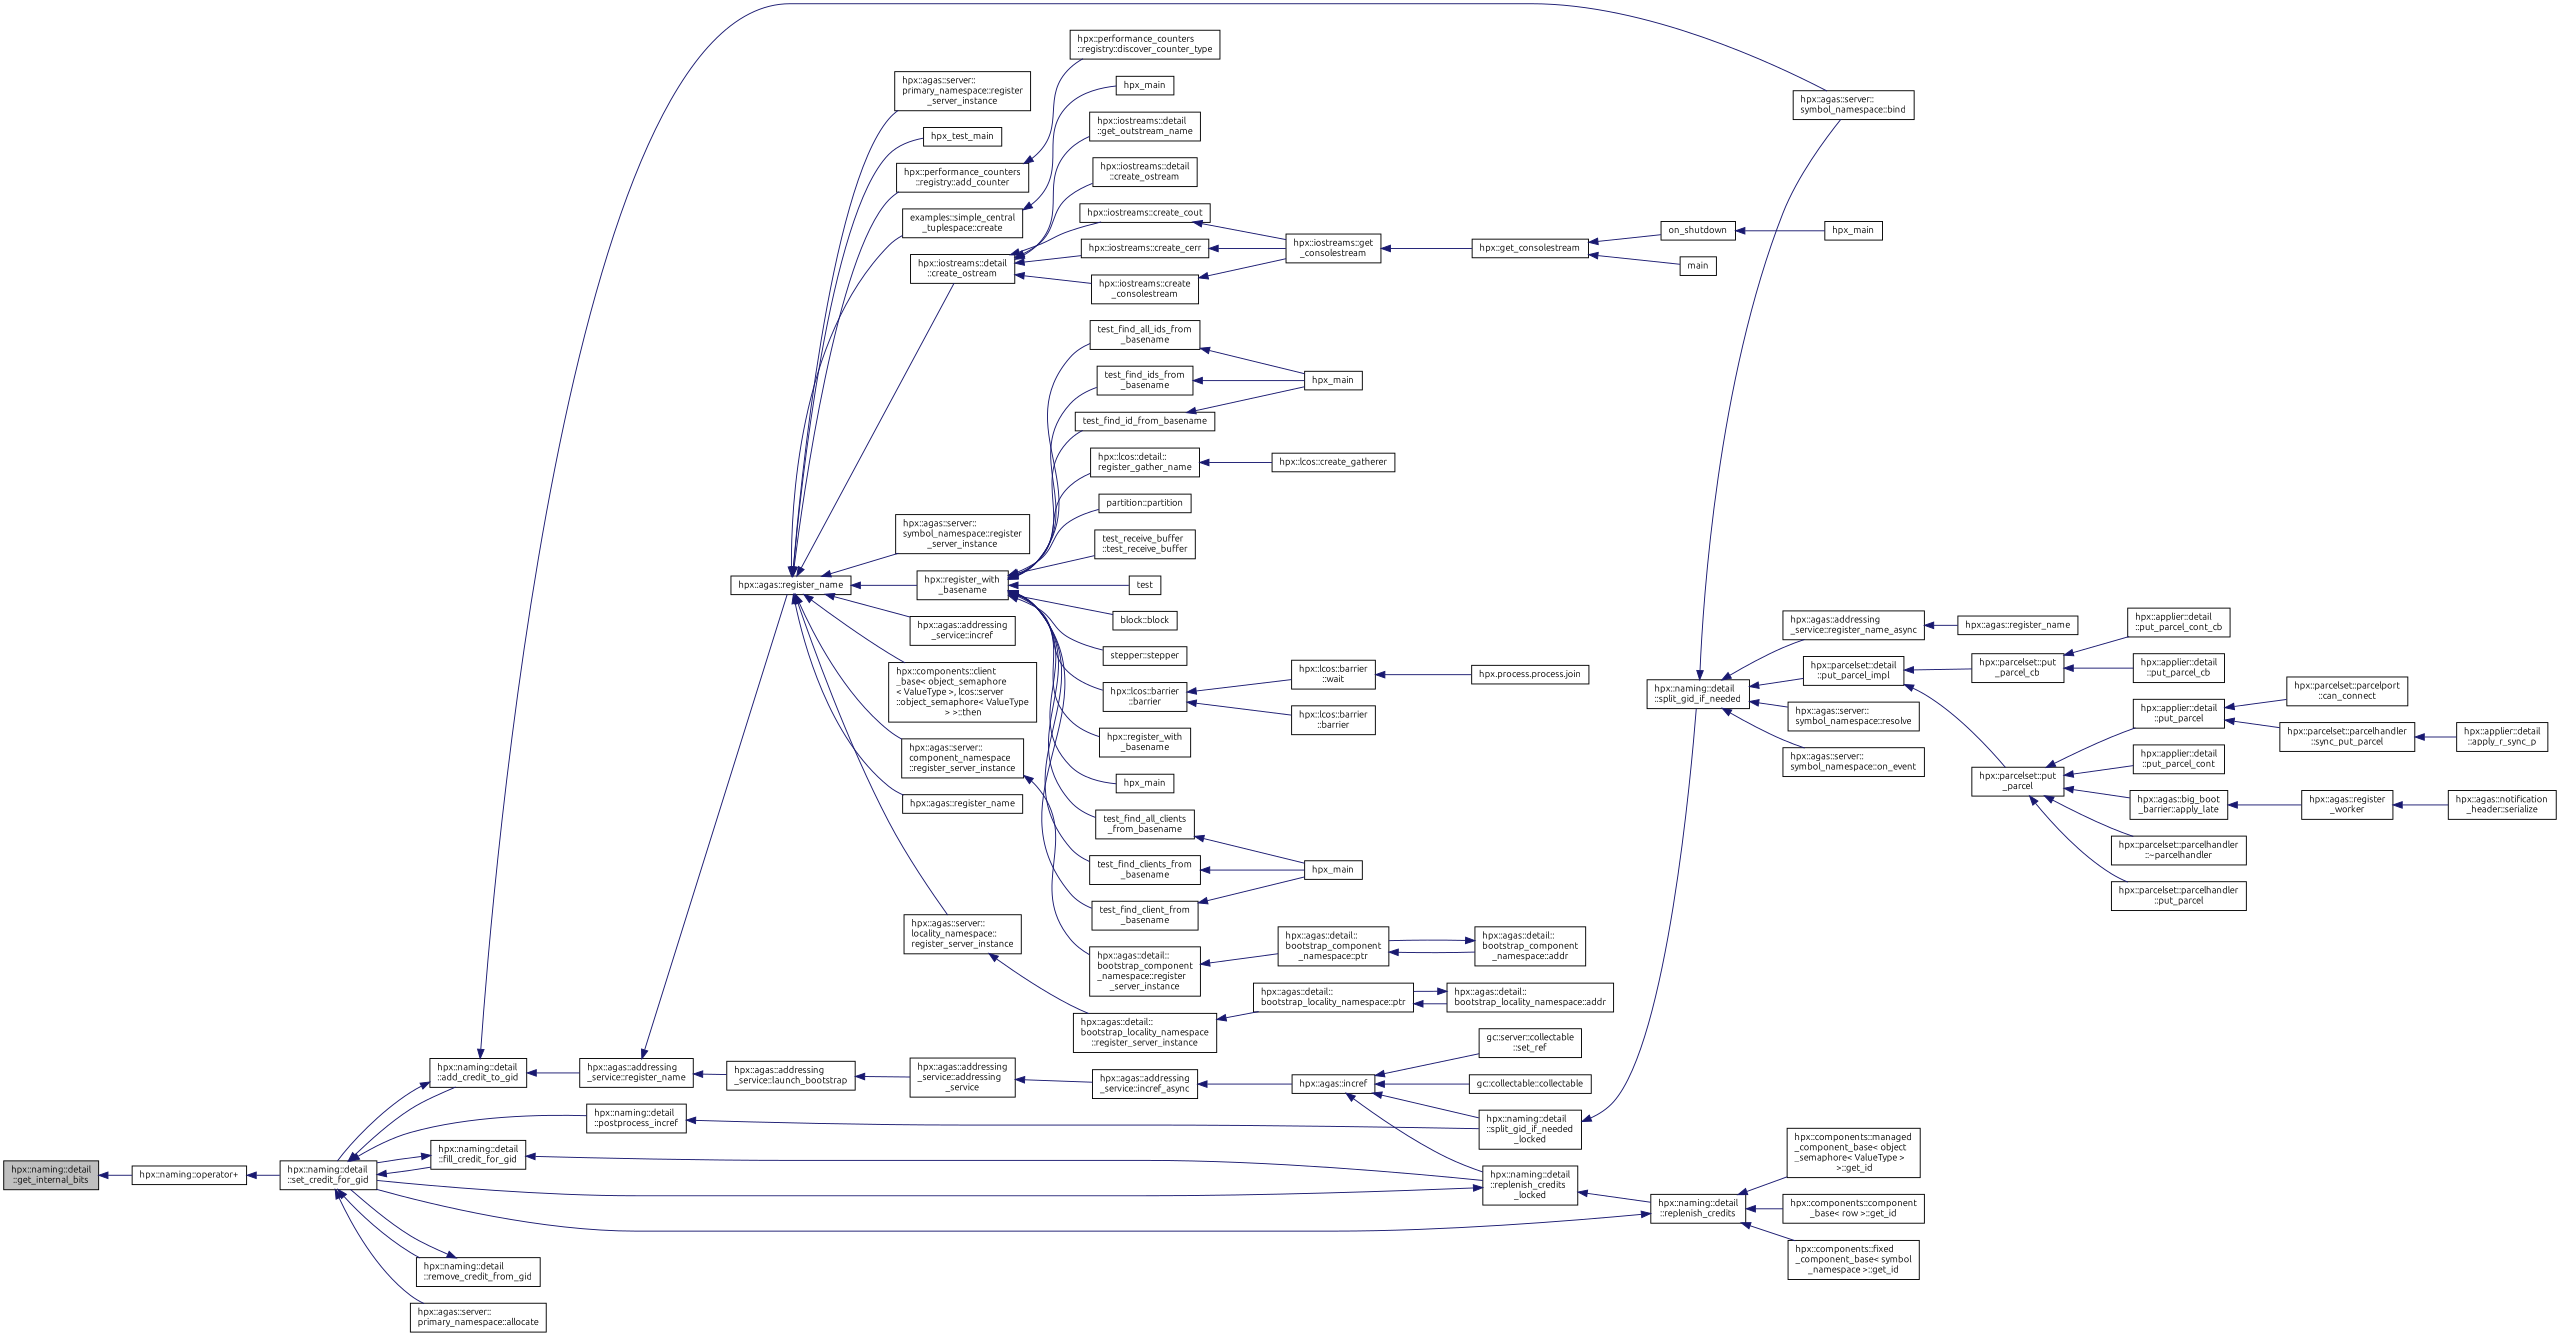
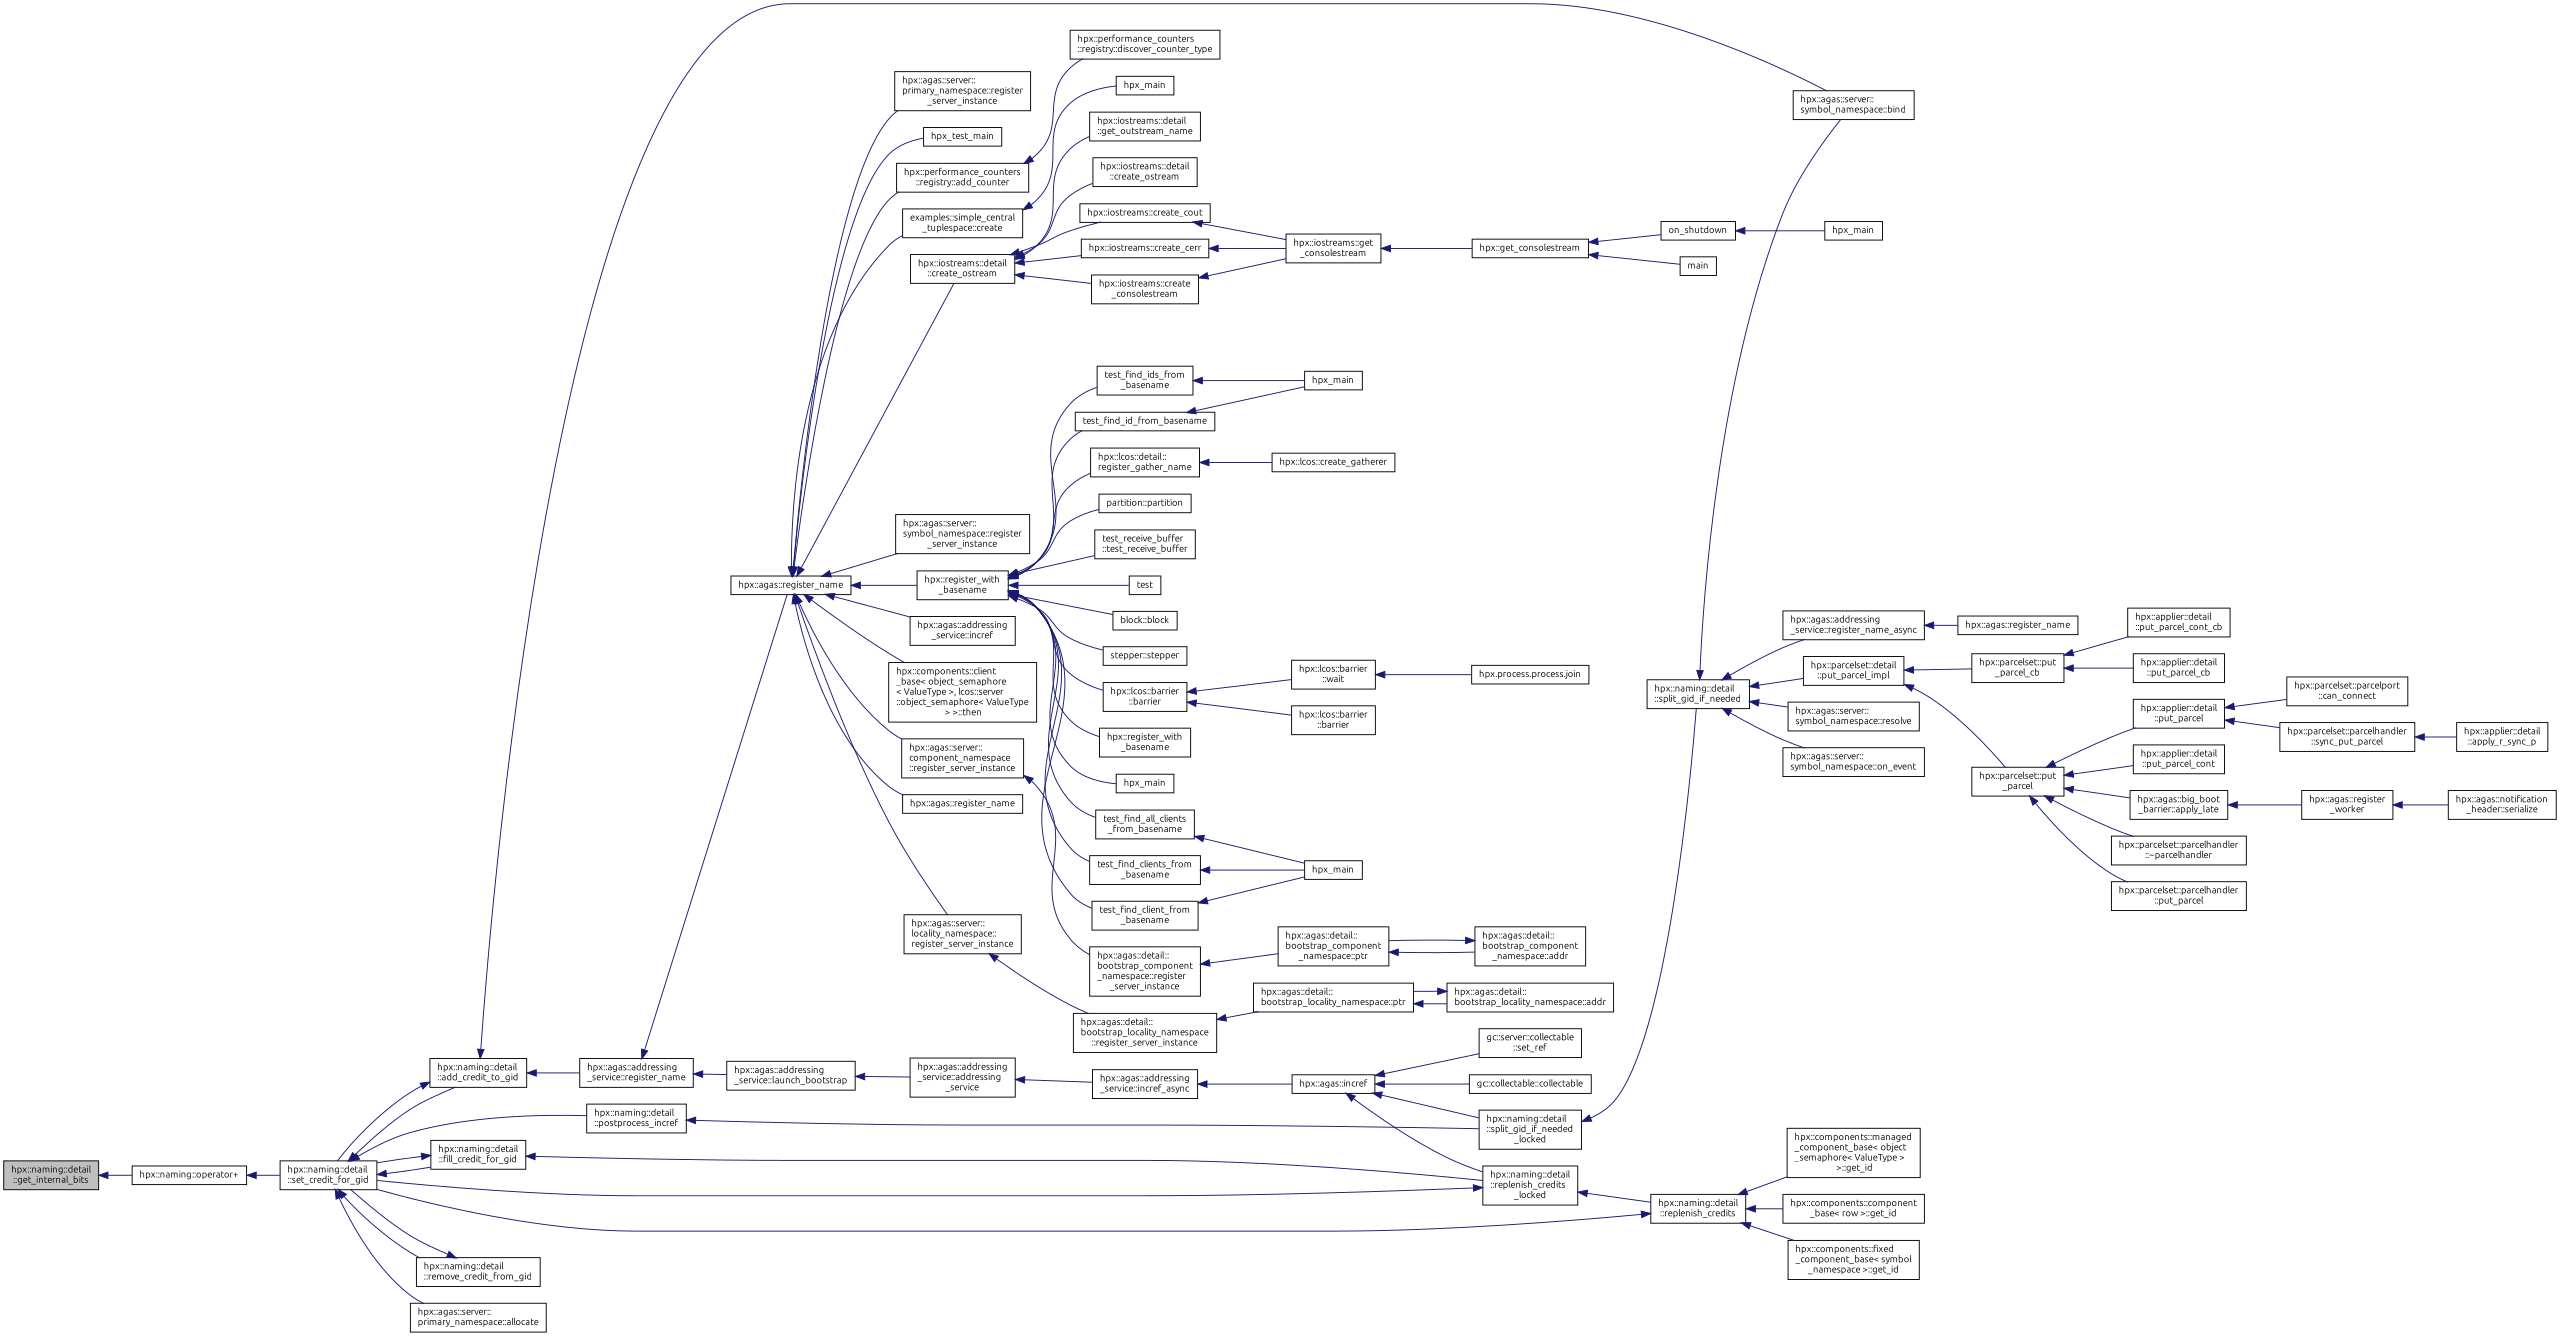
(1145, 335) -> none
